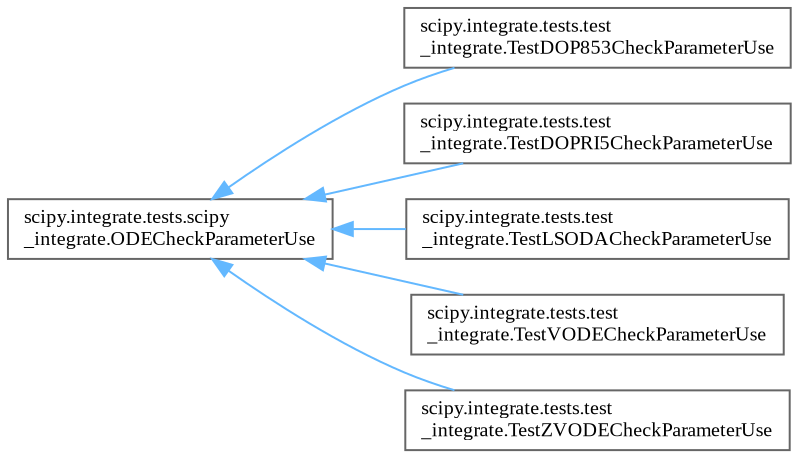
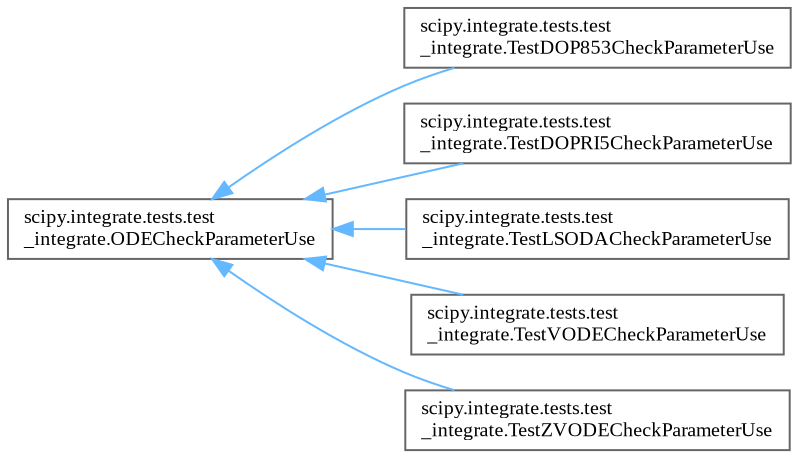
(170, 229) -> (170, 229)
